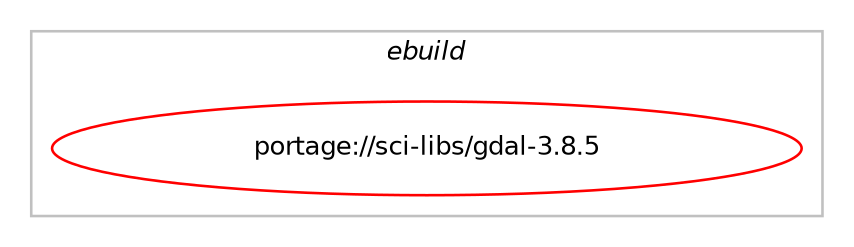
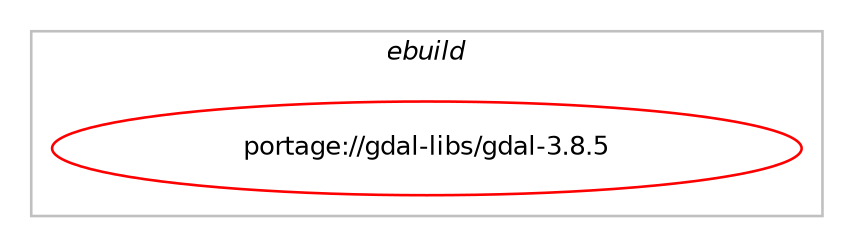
(427, 148) -> (427, 148)
